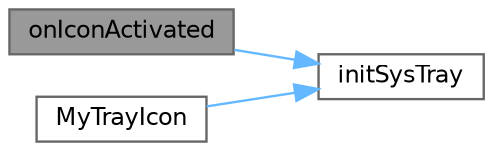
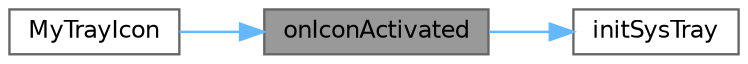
(251, 100) -> (210, 32)
